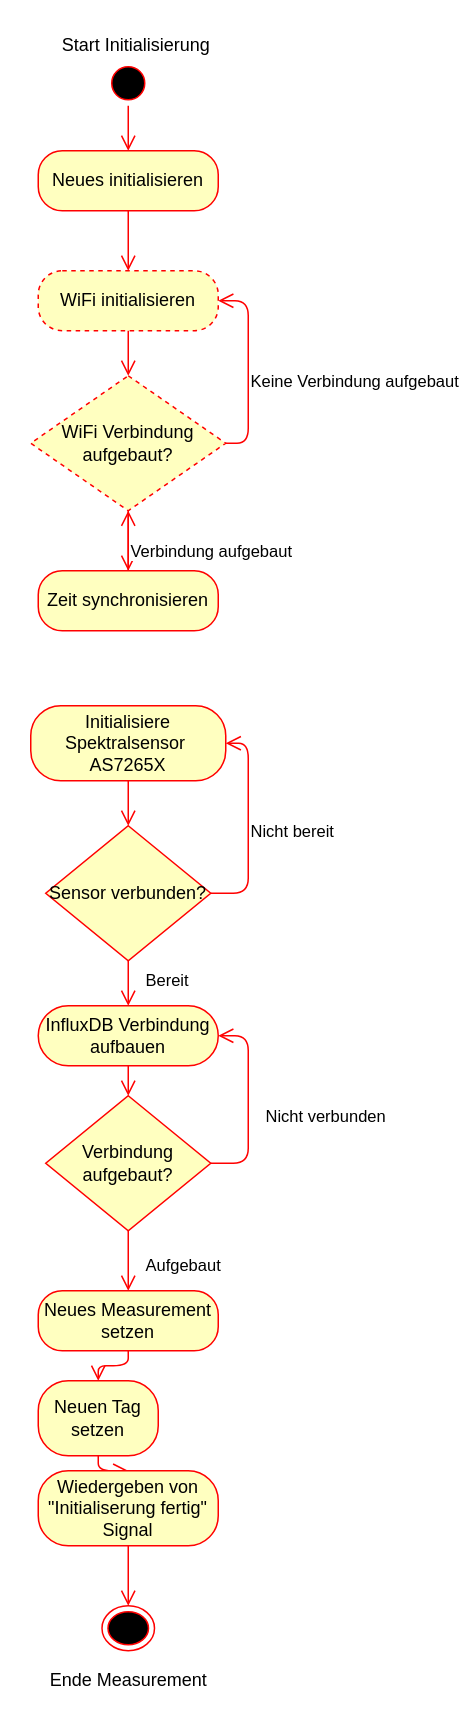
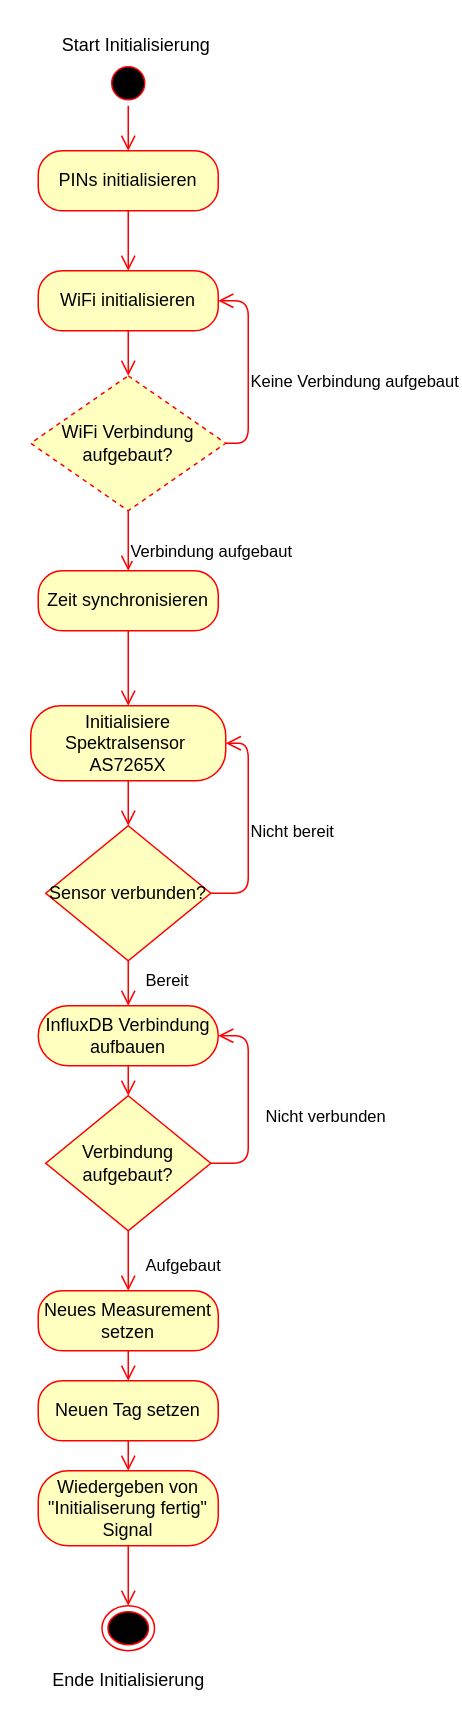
(128, 181) -> (128, 181)
(128, 301) -> (128, 301)
(128, 570) -> (128, 666)
(98, 1418) -> (128, 1411)
(129, 1681) -> (129, 1681)
